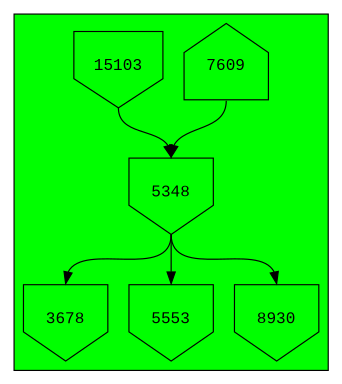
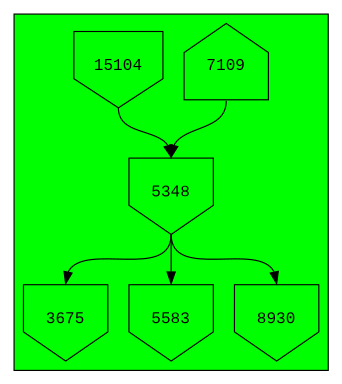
(118, 66) -> (118, 66)
(226, 66) -> (226, 66)
(66, 319) -> (66, 319)
(171, 319) -> (171, 319)
